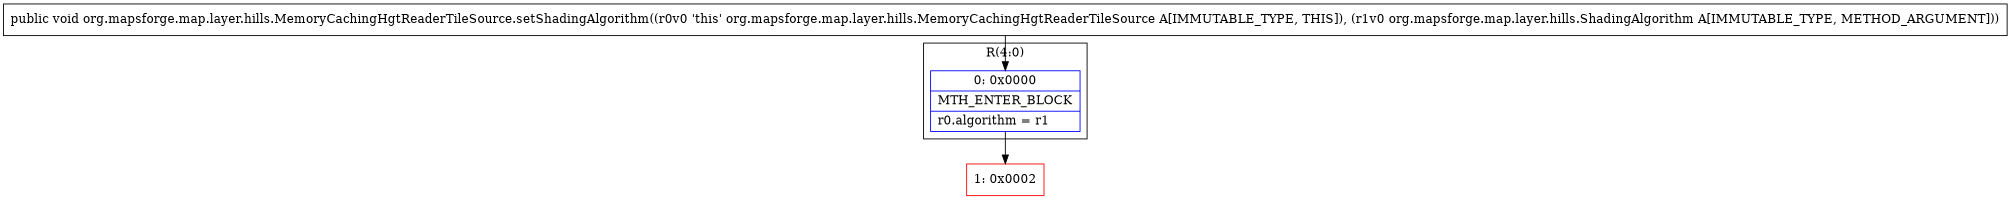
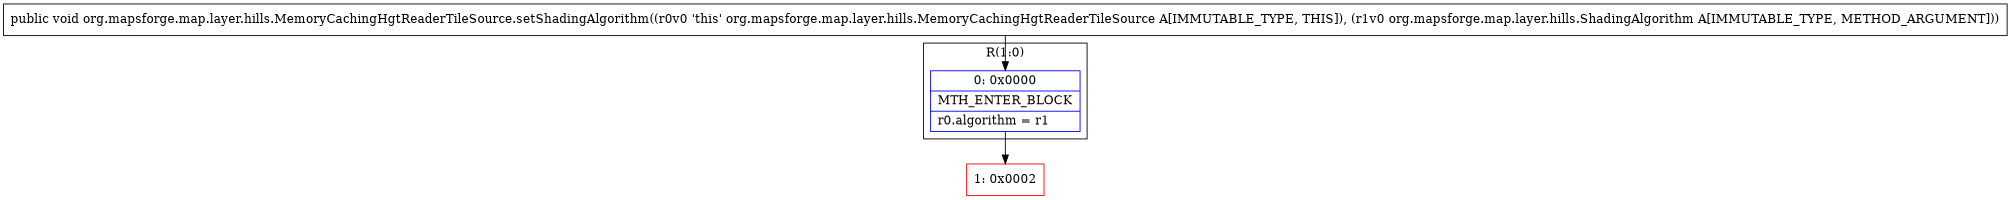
(1005, 53) -> (1005, 53)
